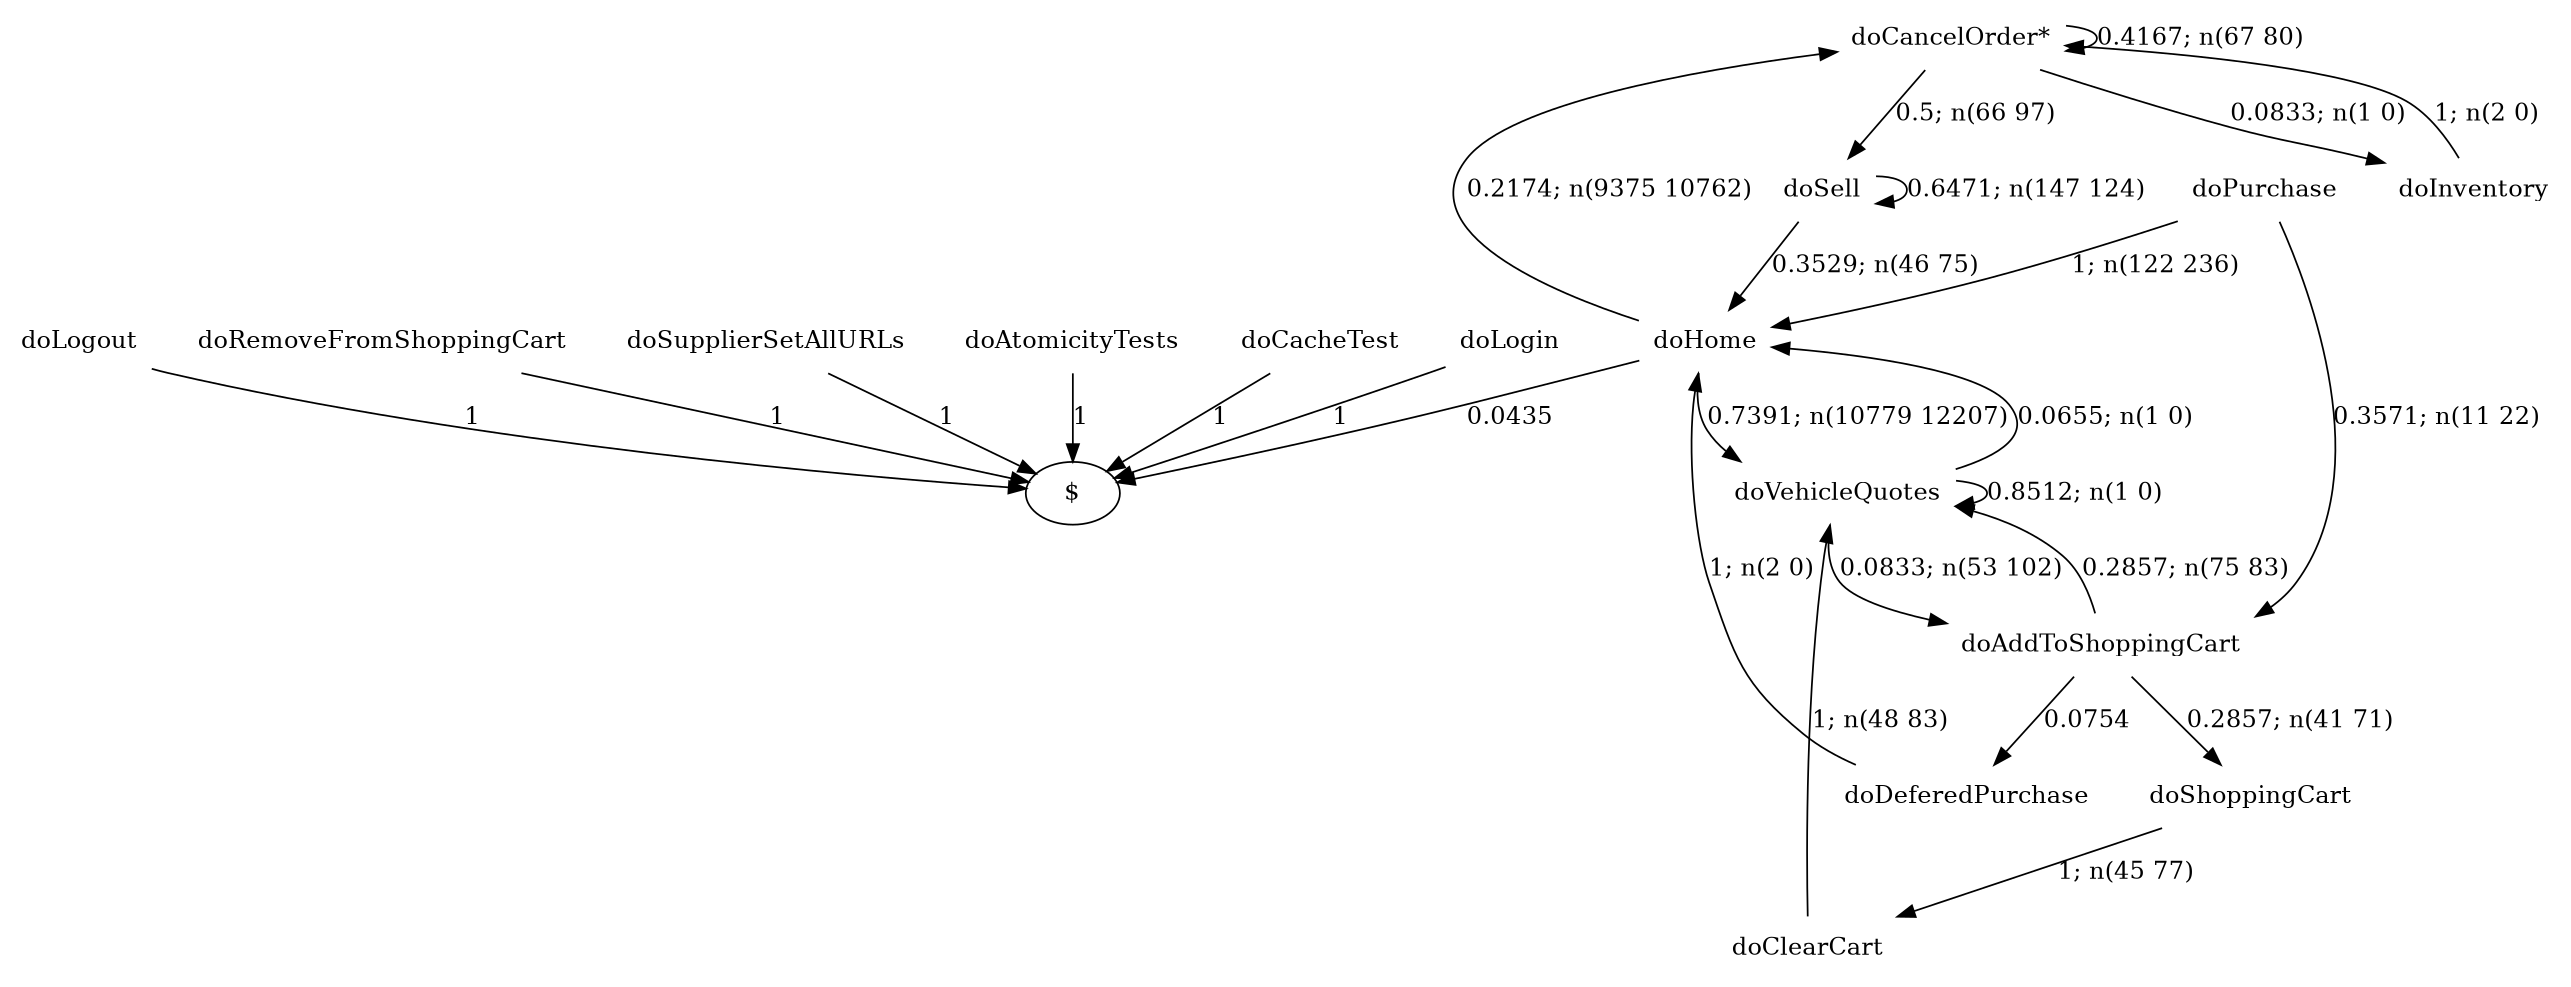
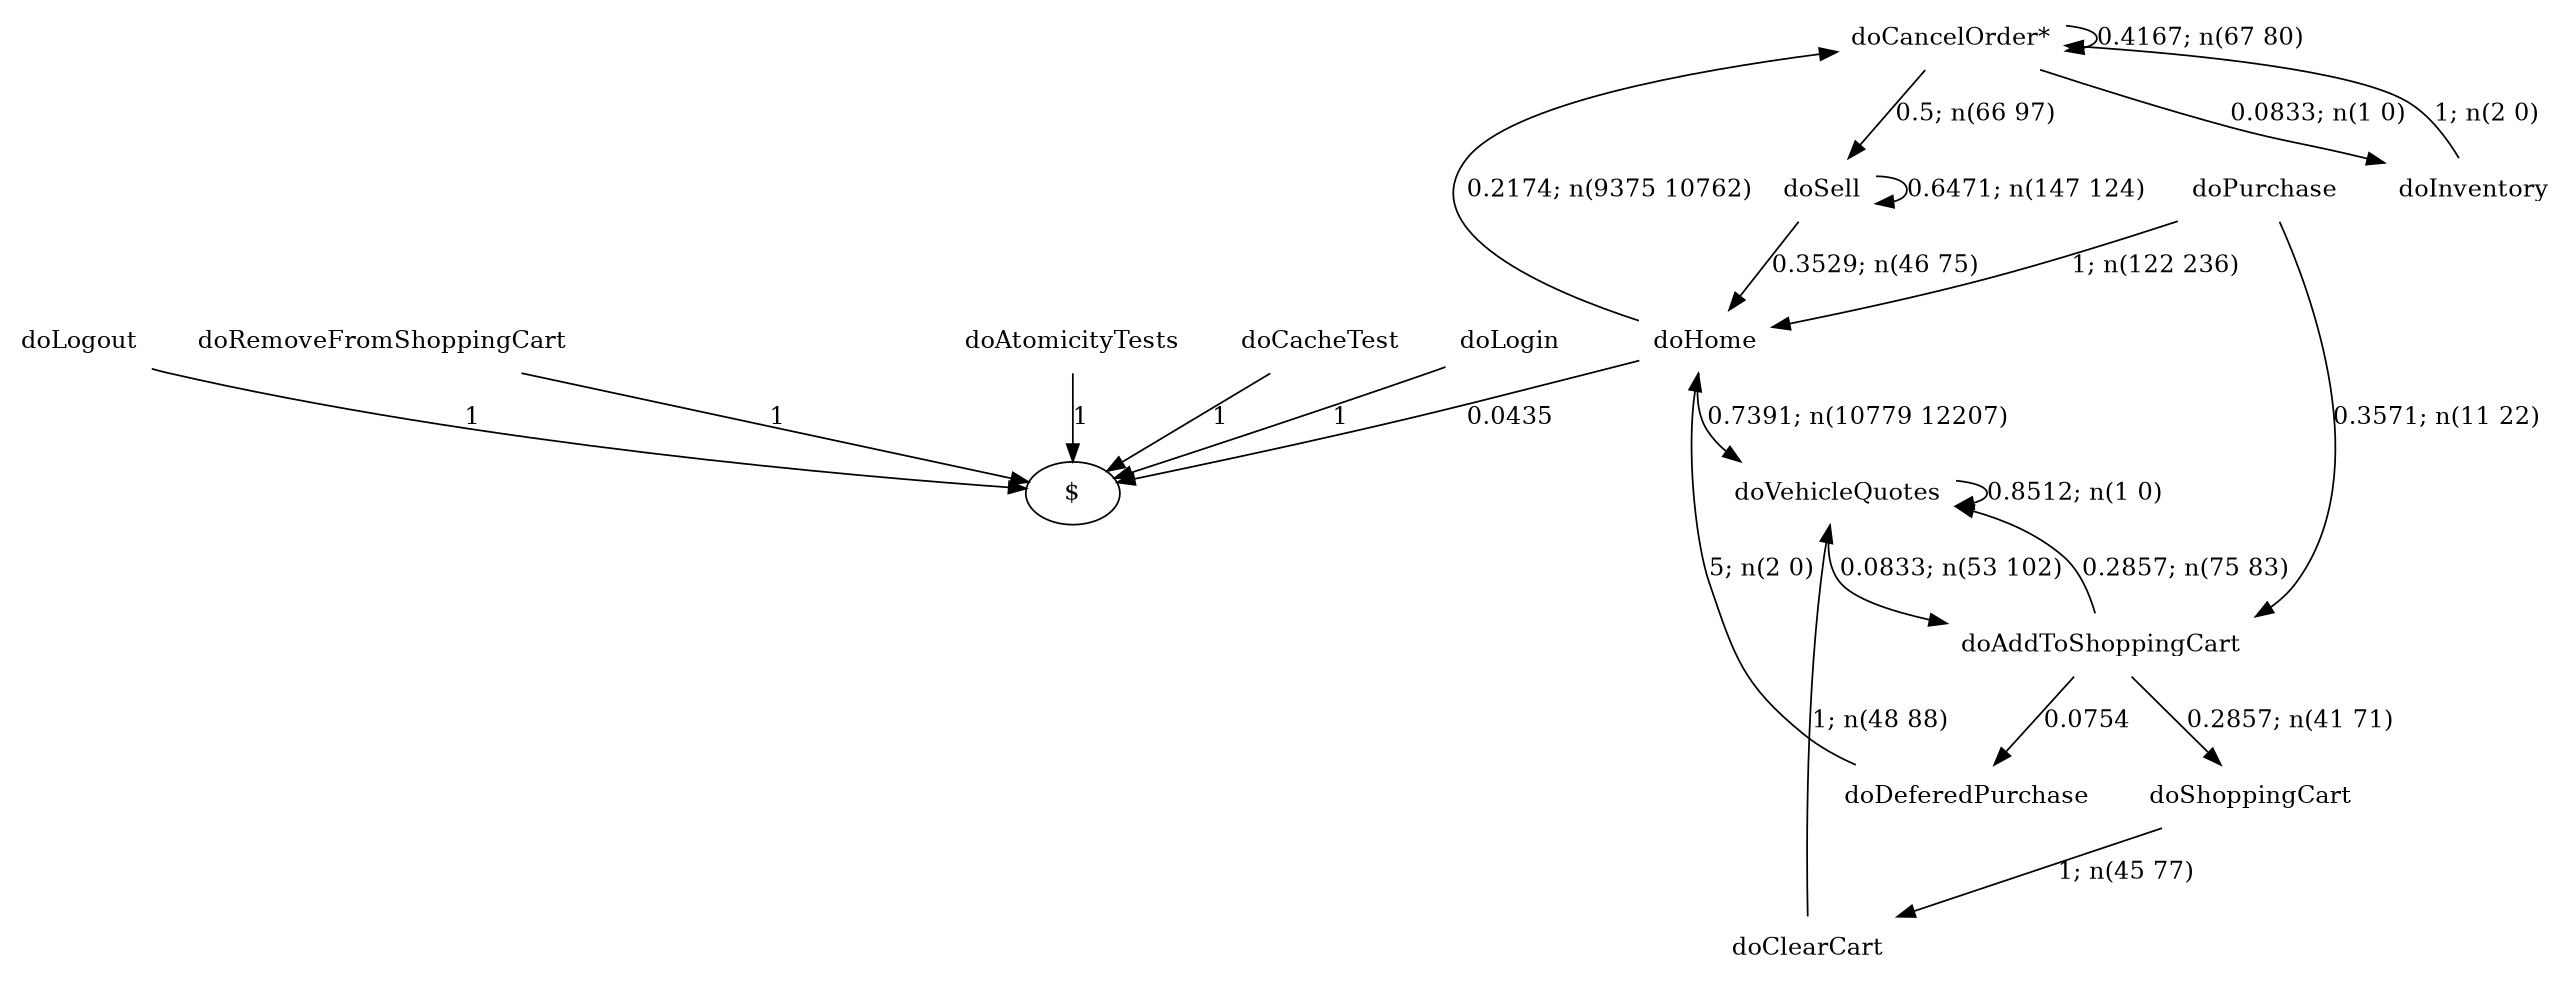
(766, 342) -> none
(1953, 375) -> none
(1762, 569) -> (1762, 569)
(1881, 721) -> (1881, 721)
